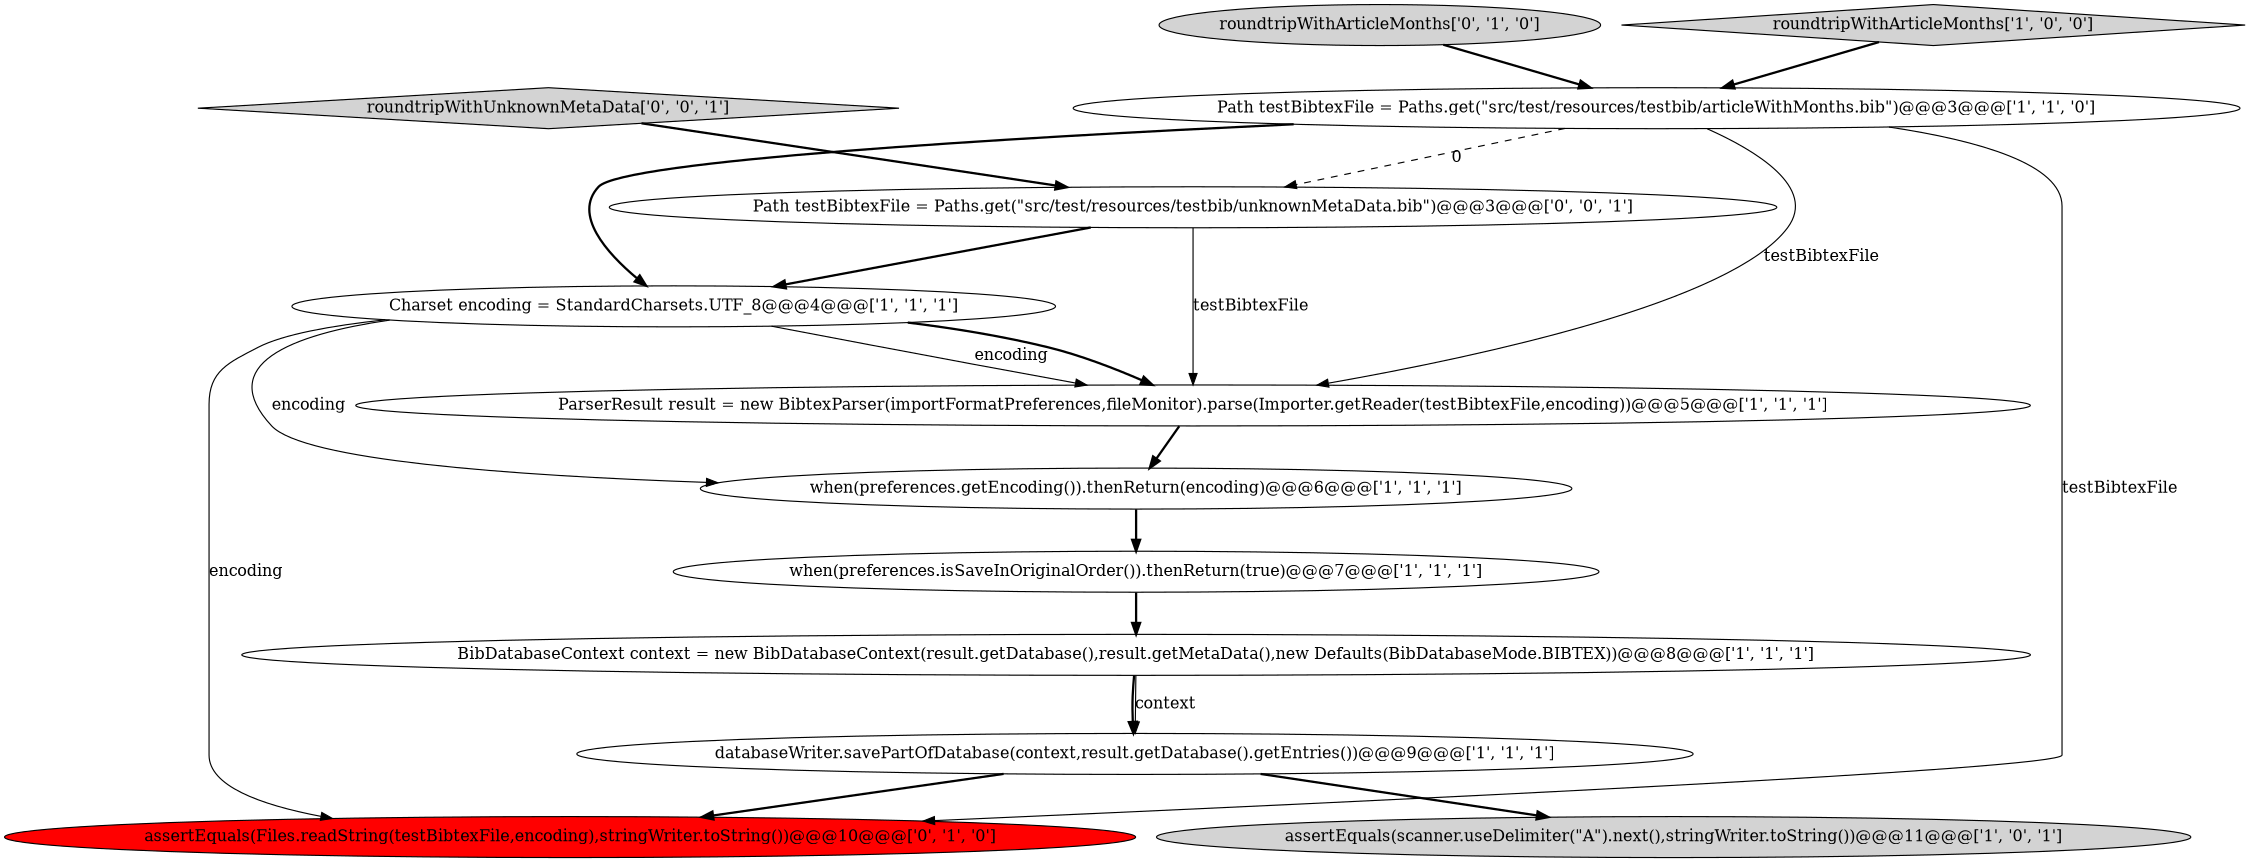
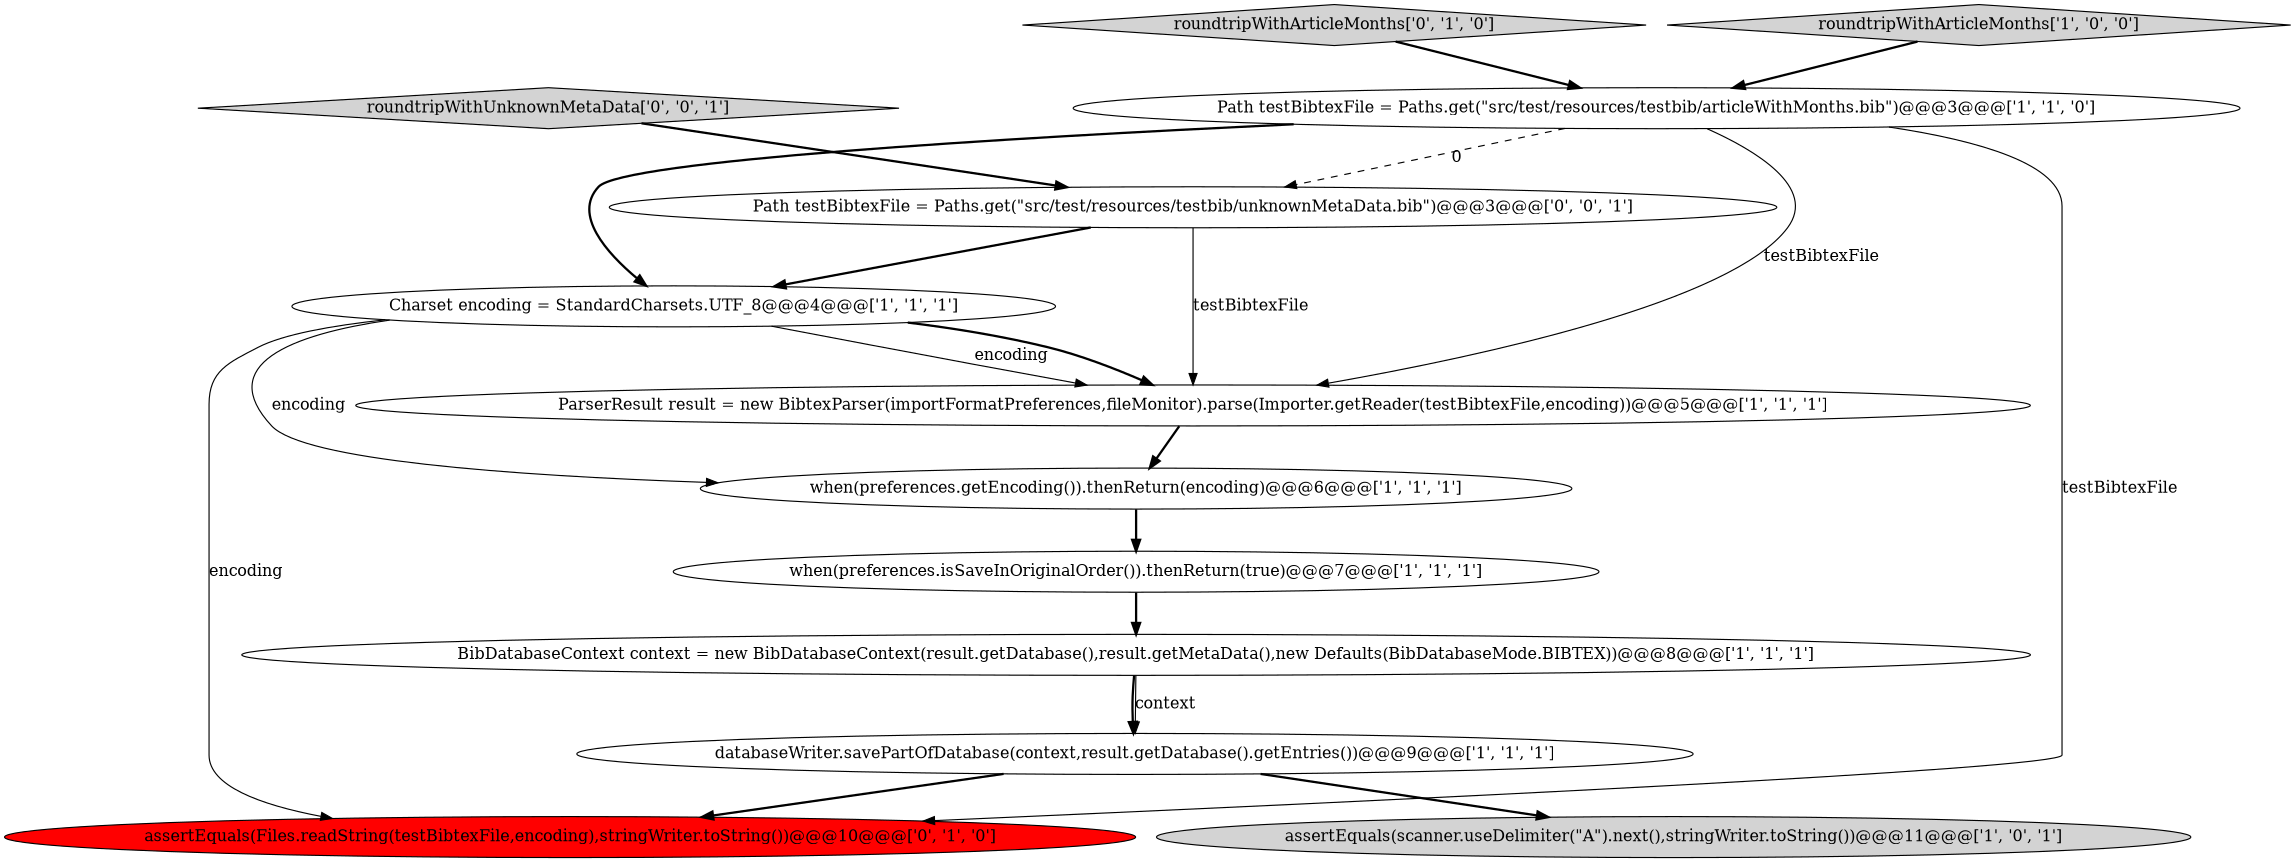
(1380, 25) -> (1334, 25)
